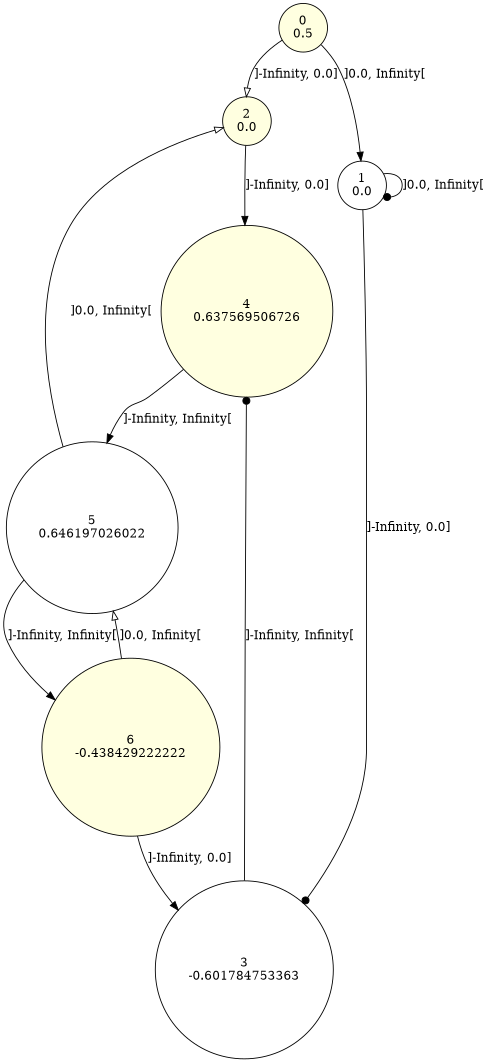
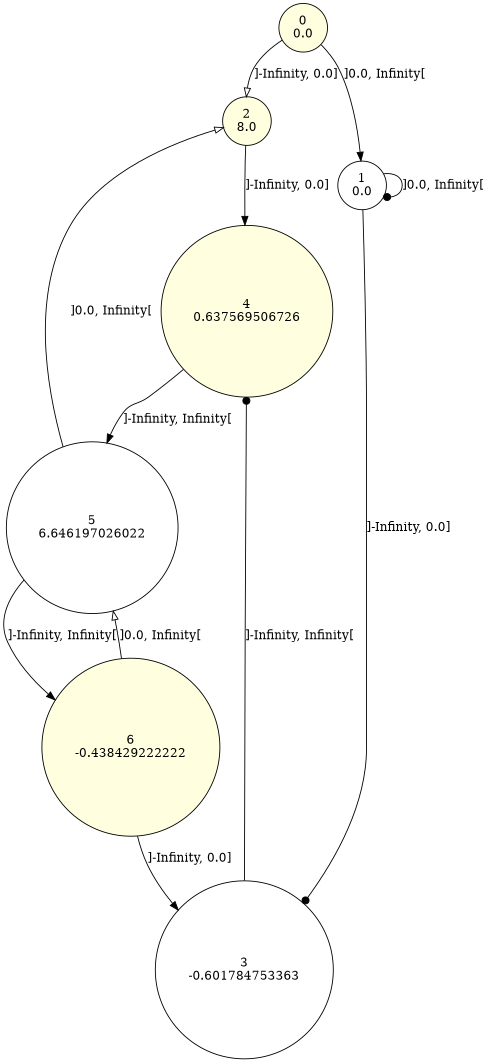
(303, 28) -> (303, 28)
(247, 121) -> (247, 121)
(92, 528) -> (92, 528)
